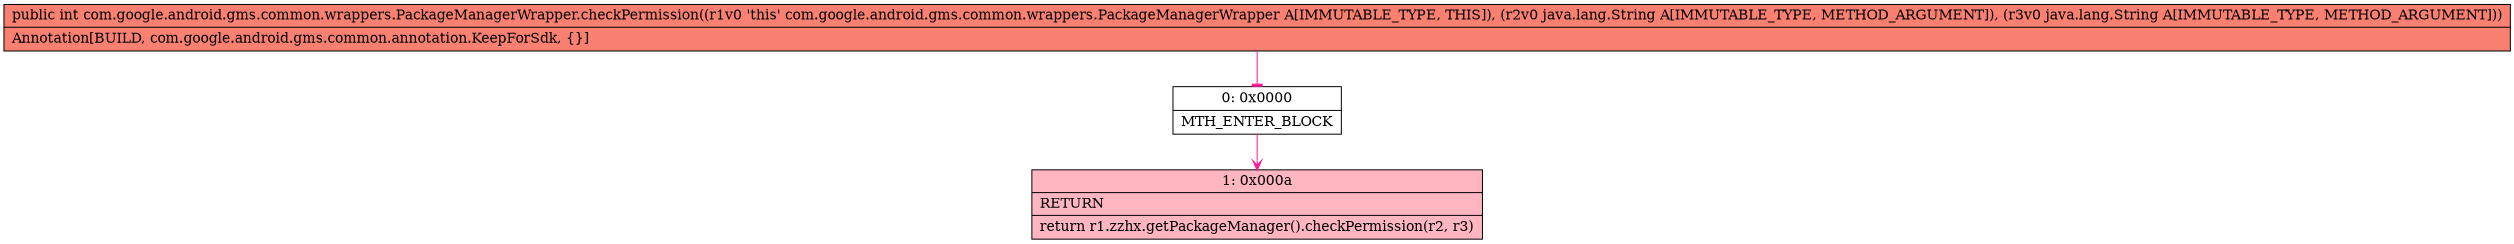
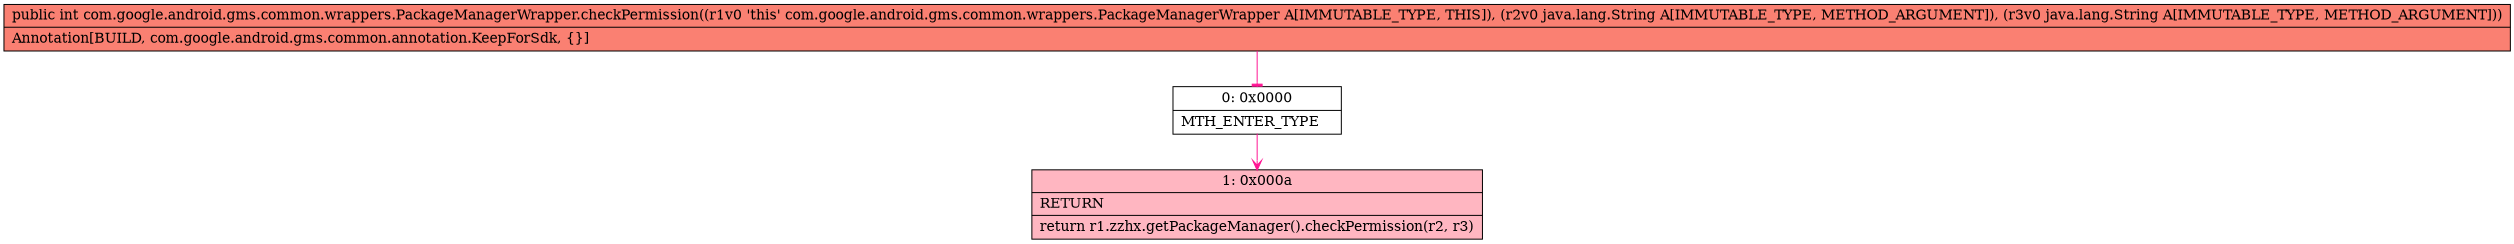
(1257, 122) -> (1250, 122)
